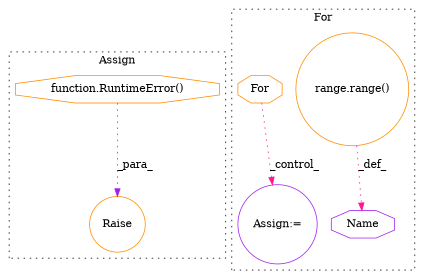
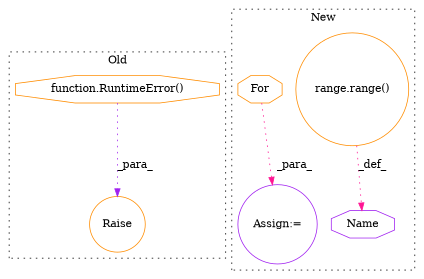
(323, 18) -> (323, 18)
(117, 61) -> (117, 61)
(294, 165) -> (294, 165)
